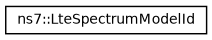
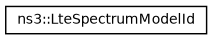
(106, 20) -> (106, 20)
